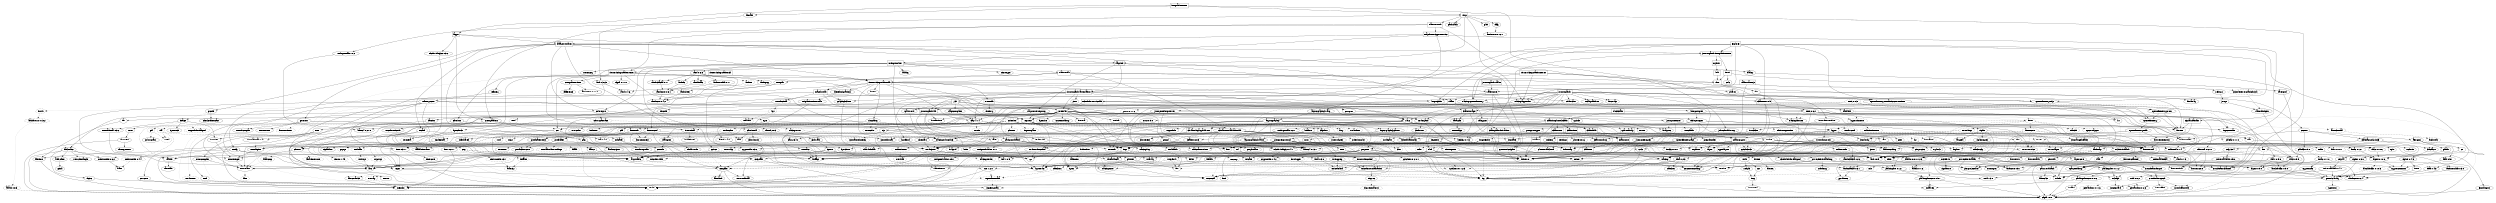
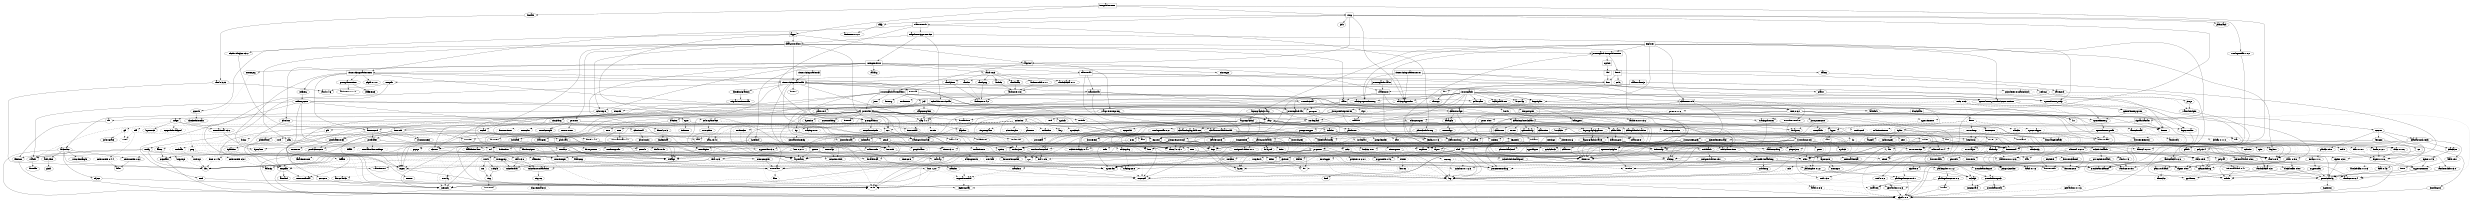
(844, 102) -> none
(2191, 102) -> (1436, 102)
(869, 150) -> none
(2160, 188) -> none
